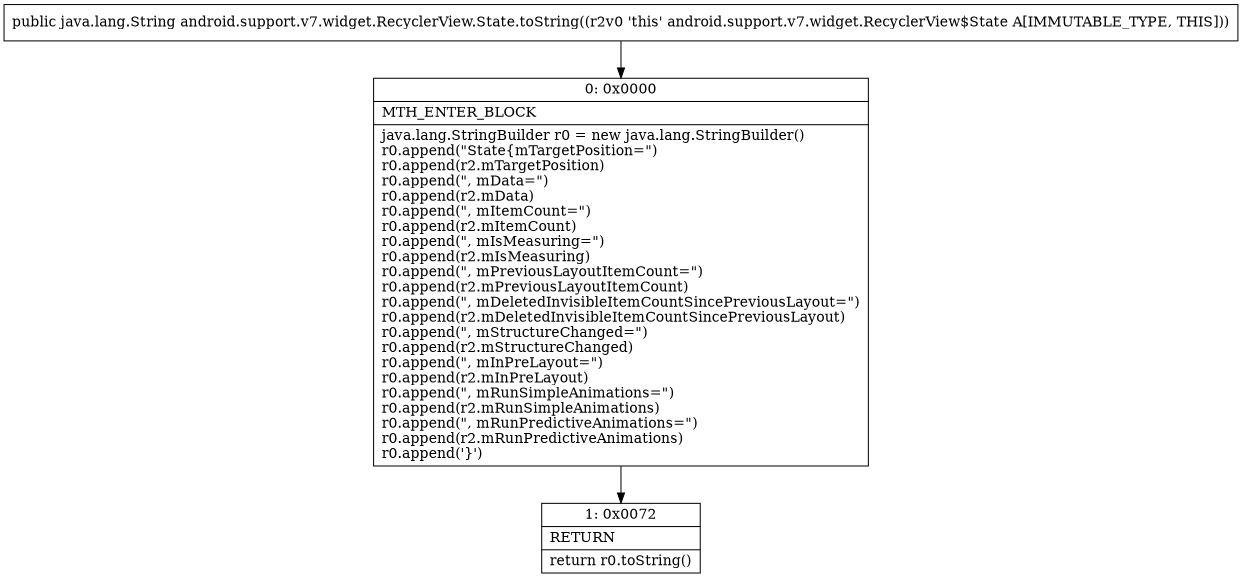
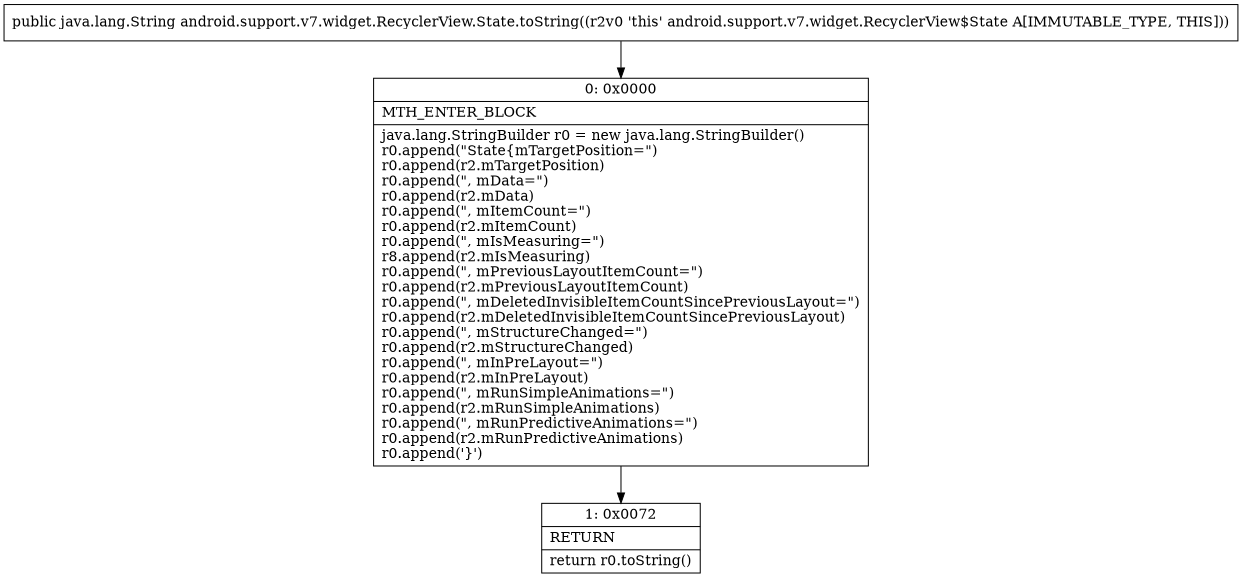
(486, 257) -> (486, 257)
